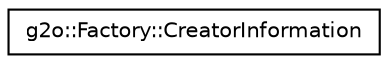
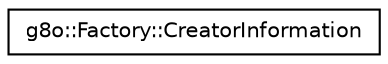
(194, 32) -> (194, 32)
